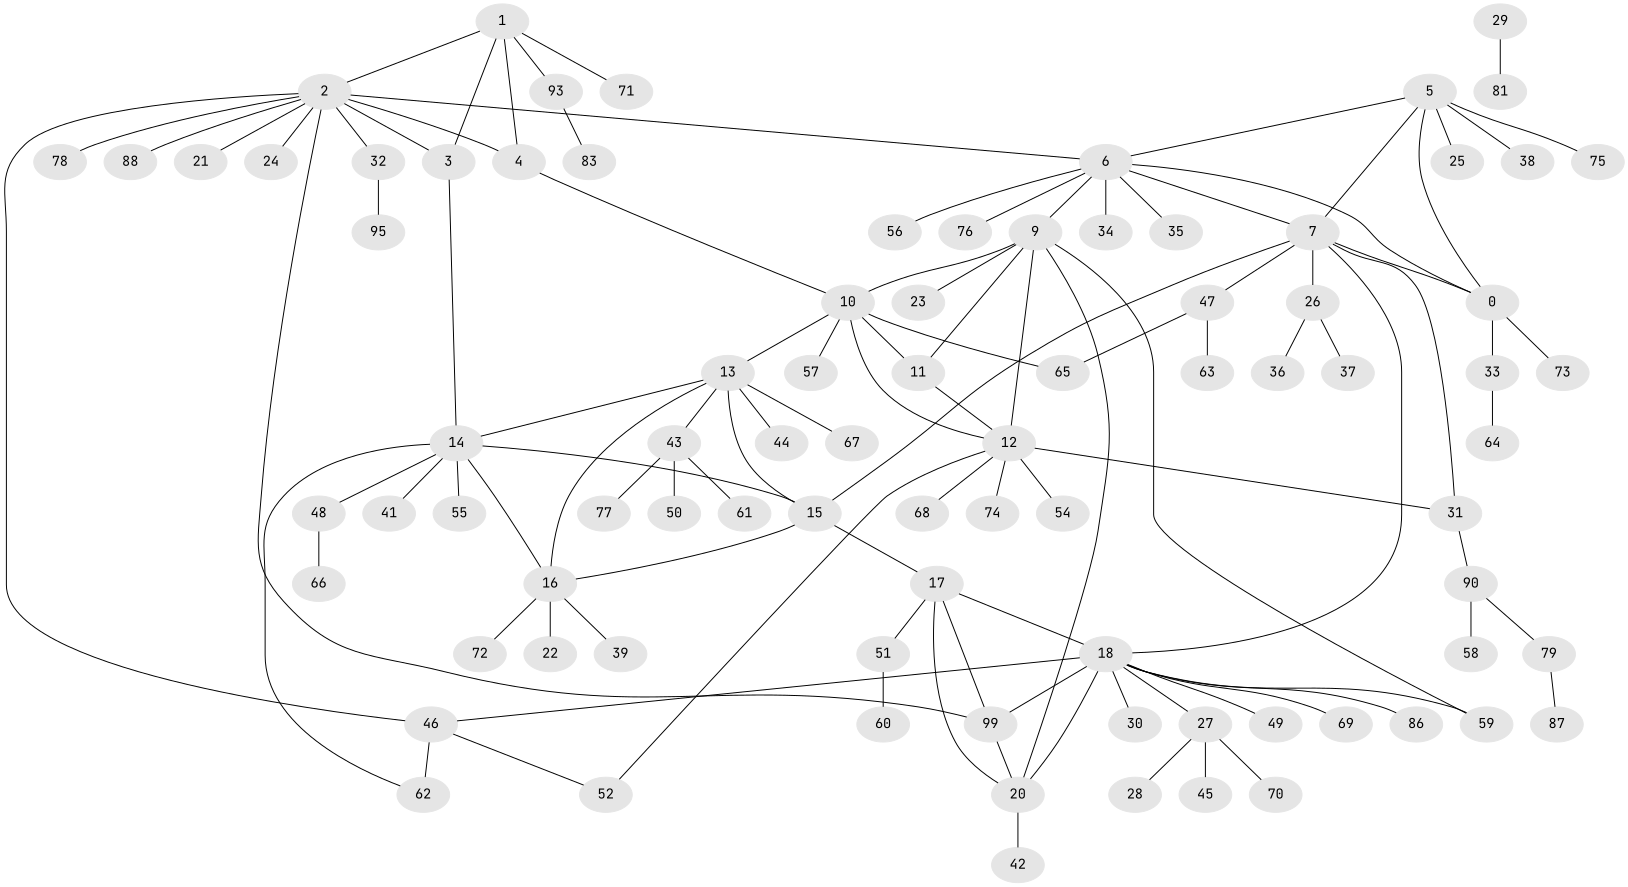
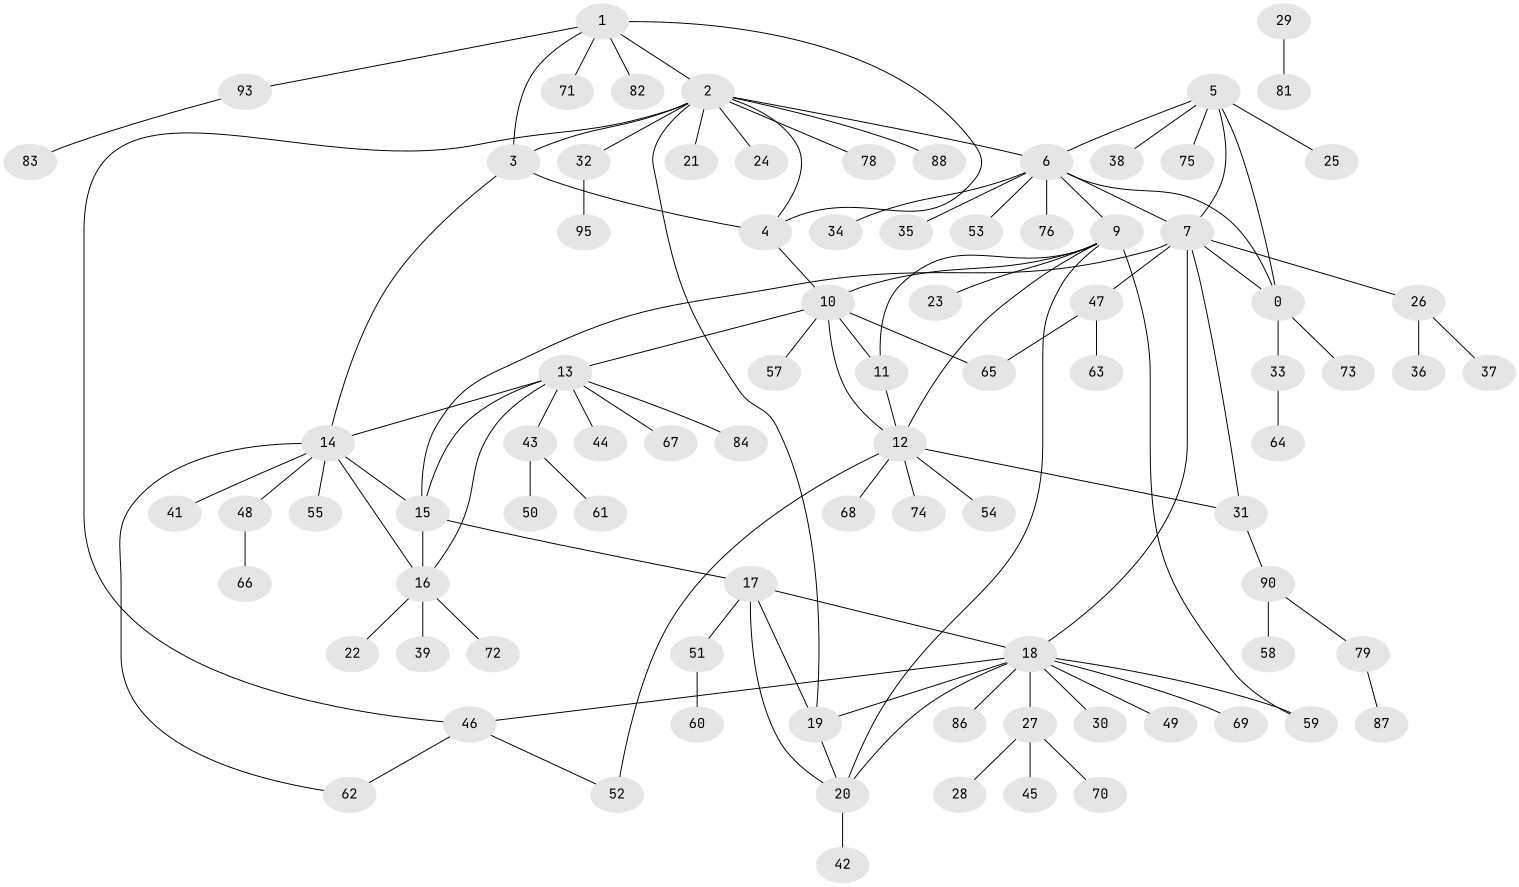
none -> (638, 92)
none -> (636, 205)
(895, 232) -> (976, 232)
none -> (741, 443)
(604, 514) -> none
(991, 724) -> (815, 724)
